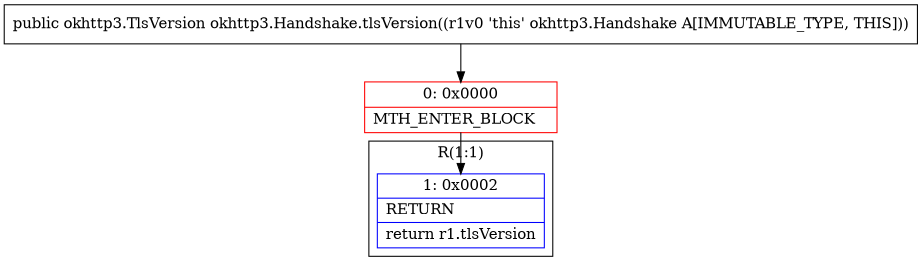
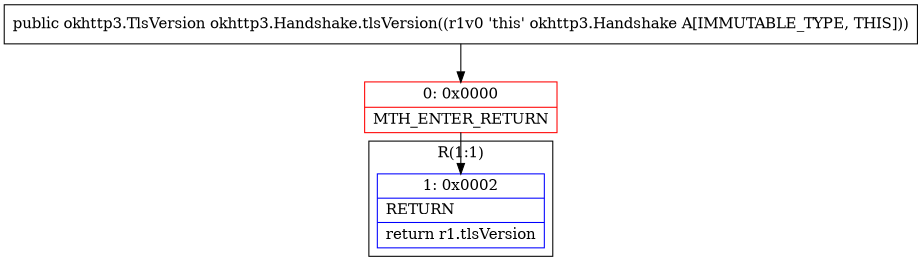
(454, 119) -> (461, 119)
